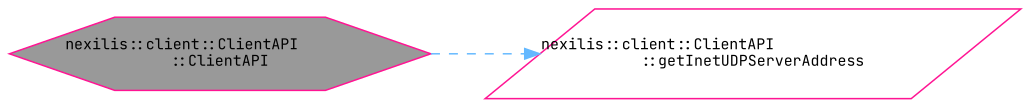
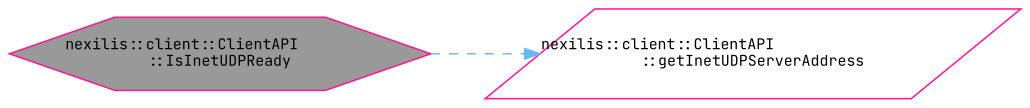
(220, 54) -> (220, 54)
